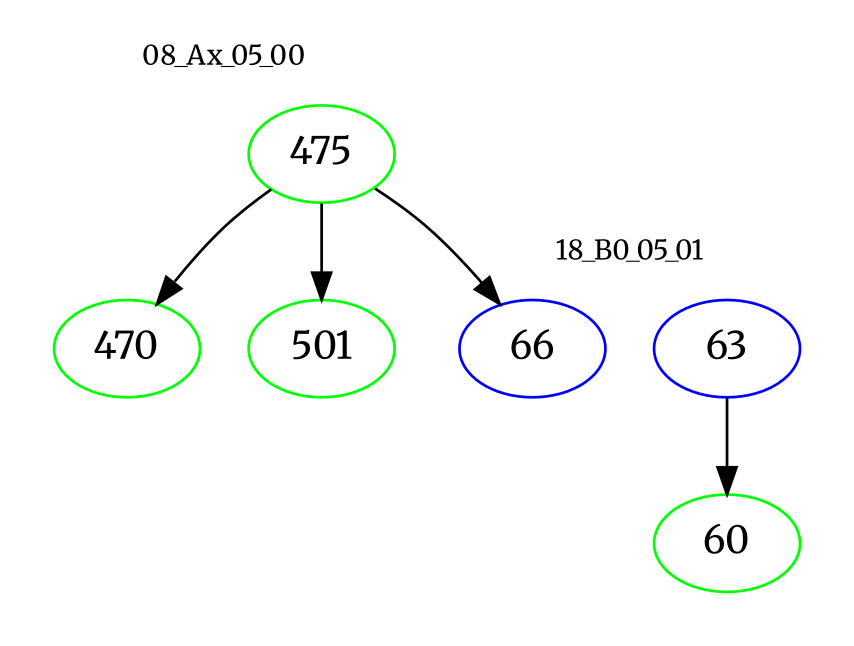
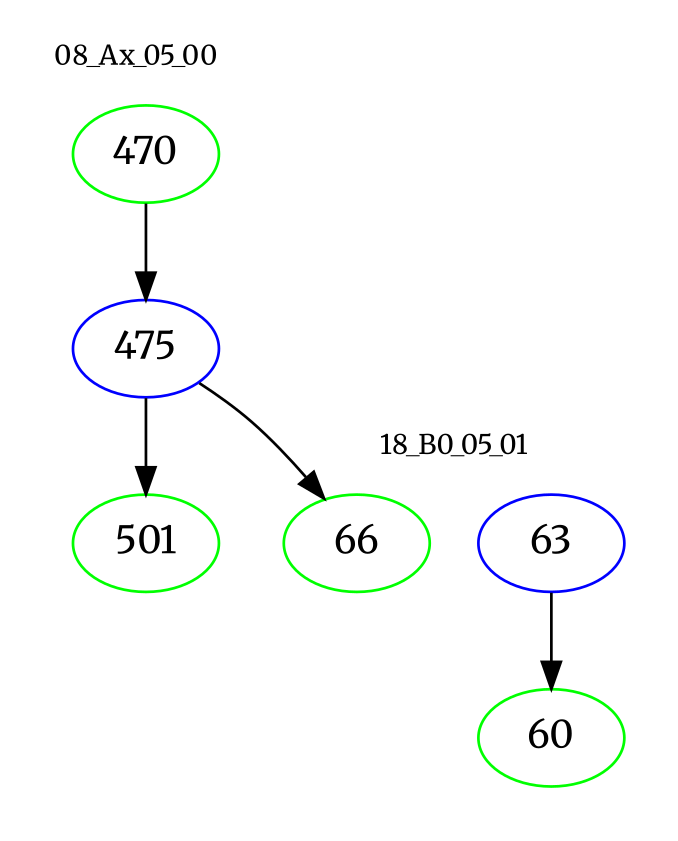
(322, 154) -> (146, 349)
(219, 232) -> (146, 238)
(532, 349) -> (357, 543)
